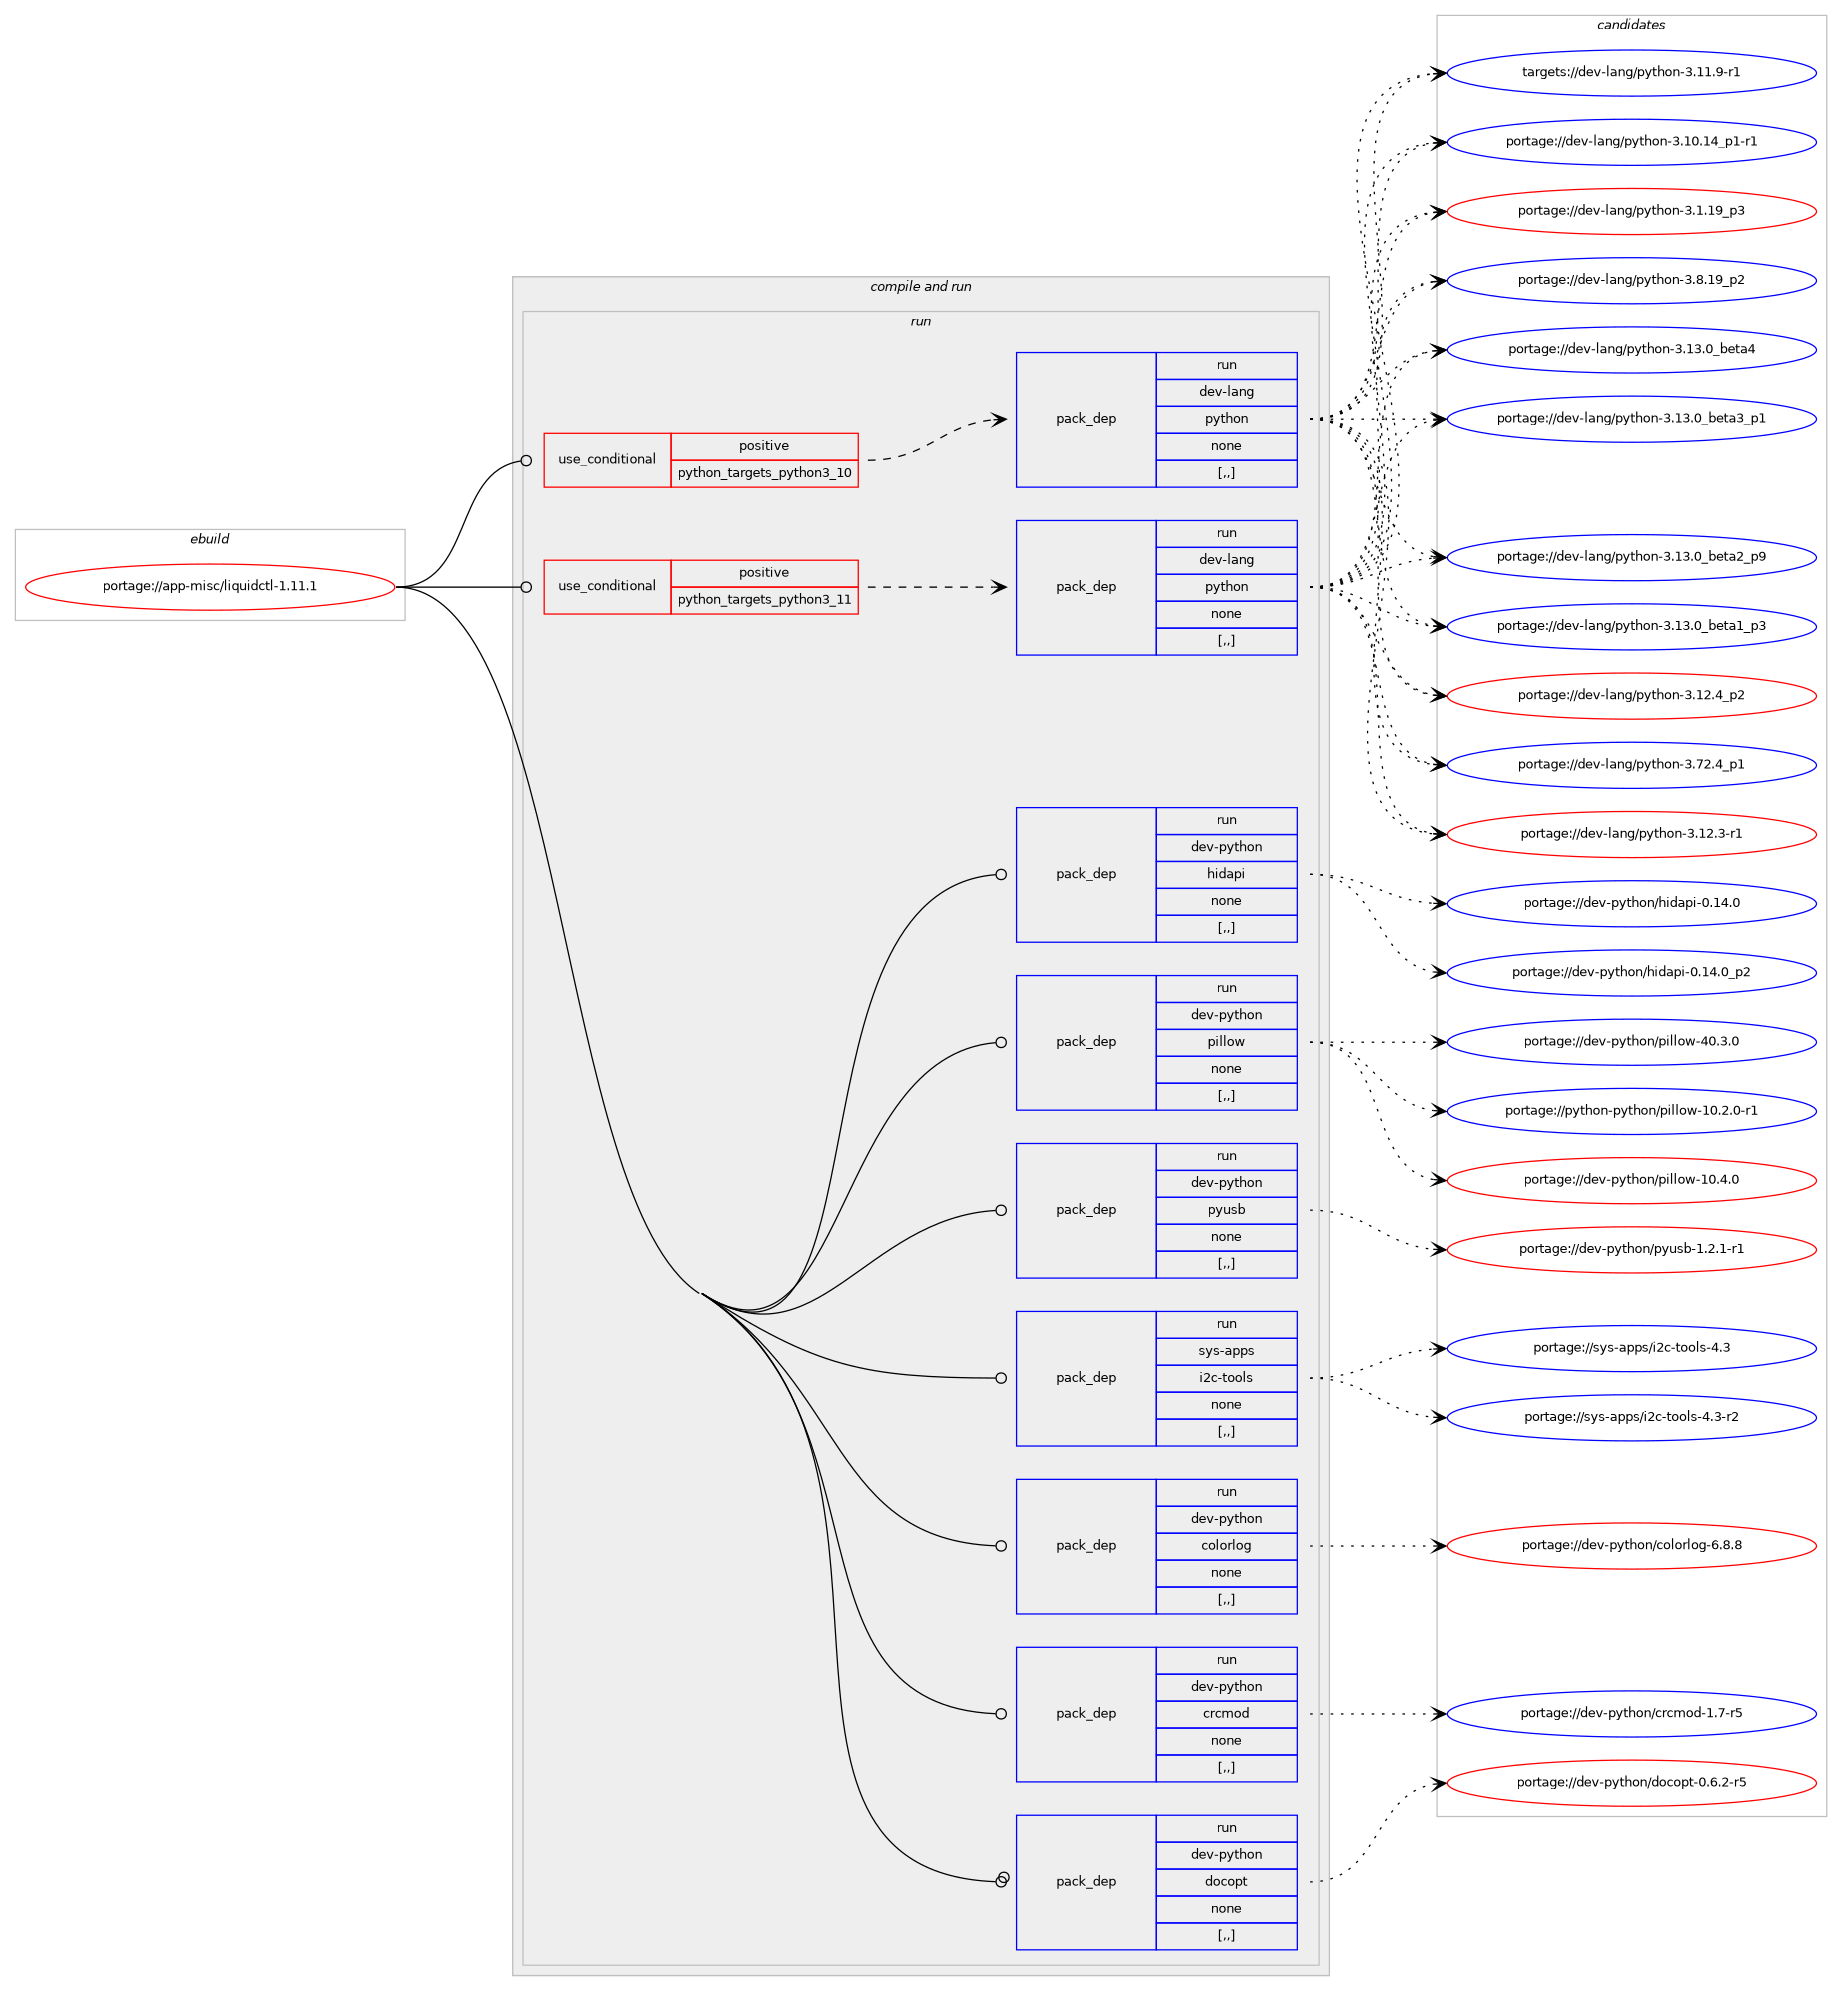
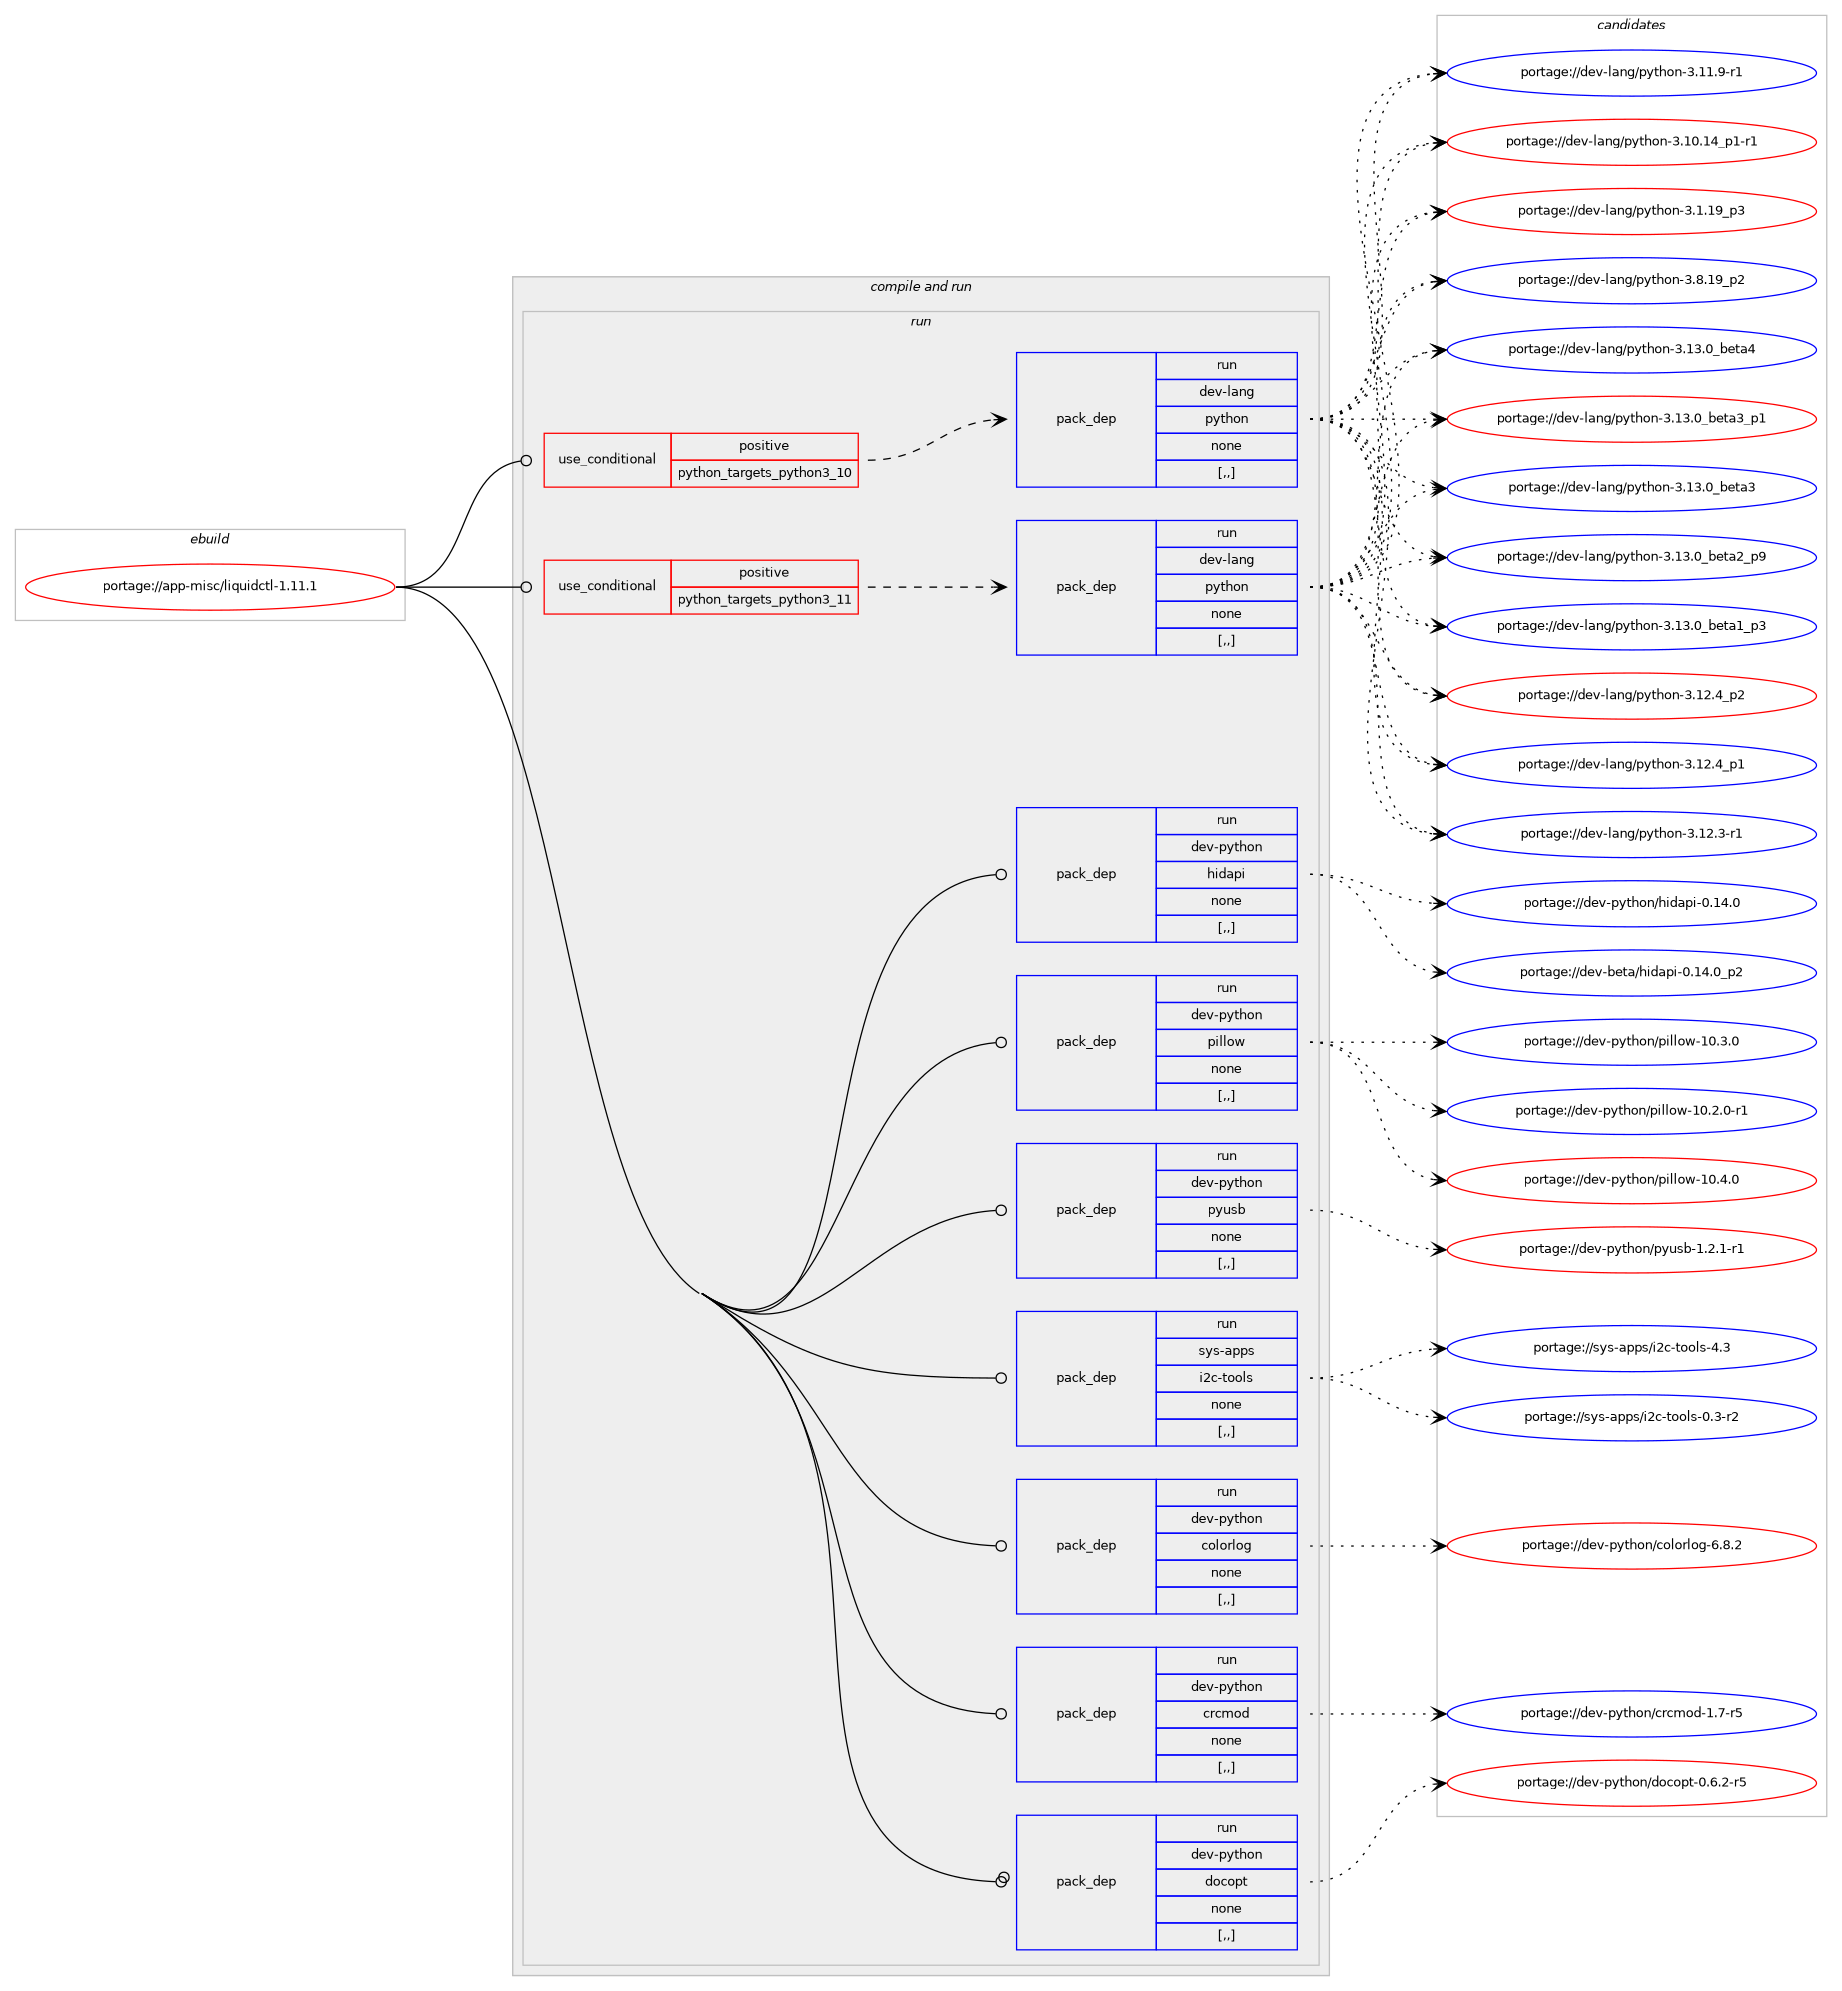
(1632, 73) -> (1632, 73)
(1632, 142) -> (1632, 142)
(1632, 419) -> (1632, 419)
none -> (1632, 488)
(1632, 765) -> (1632, 765)
(1632, 835) -> (1632, 835)
(1632, 973) -> (1632, 973)
(1632, 1042) -> (1632, 1042)
(1632, 1111) -> (1632, 1111)
(1632, 1418) -> (1632, 1418)
(1632, 1546) -> (1632, 1546)
